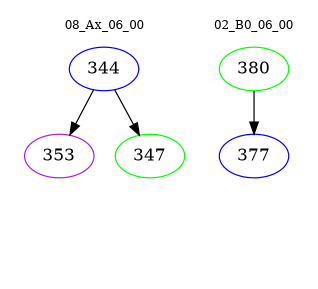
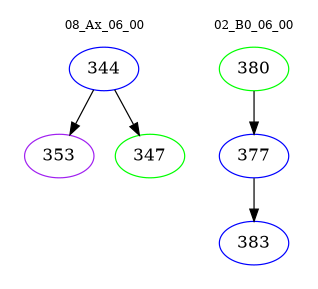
none -> (254, 243)
